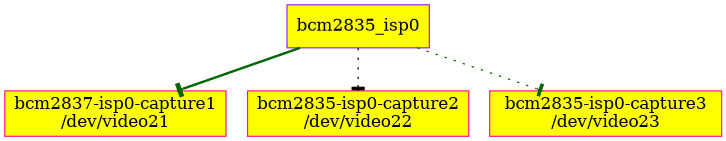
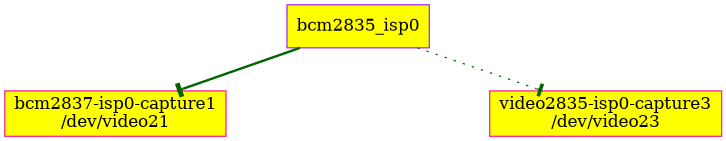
(358, 114) -> none
(606, 114) -> (606, 114)
